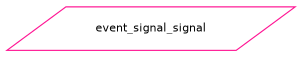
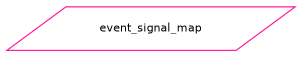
(151, 29) -> (151, 29)
